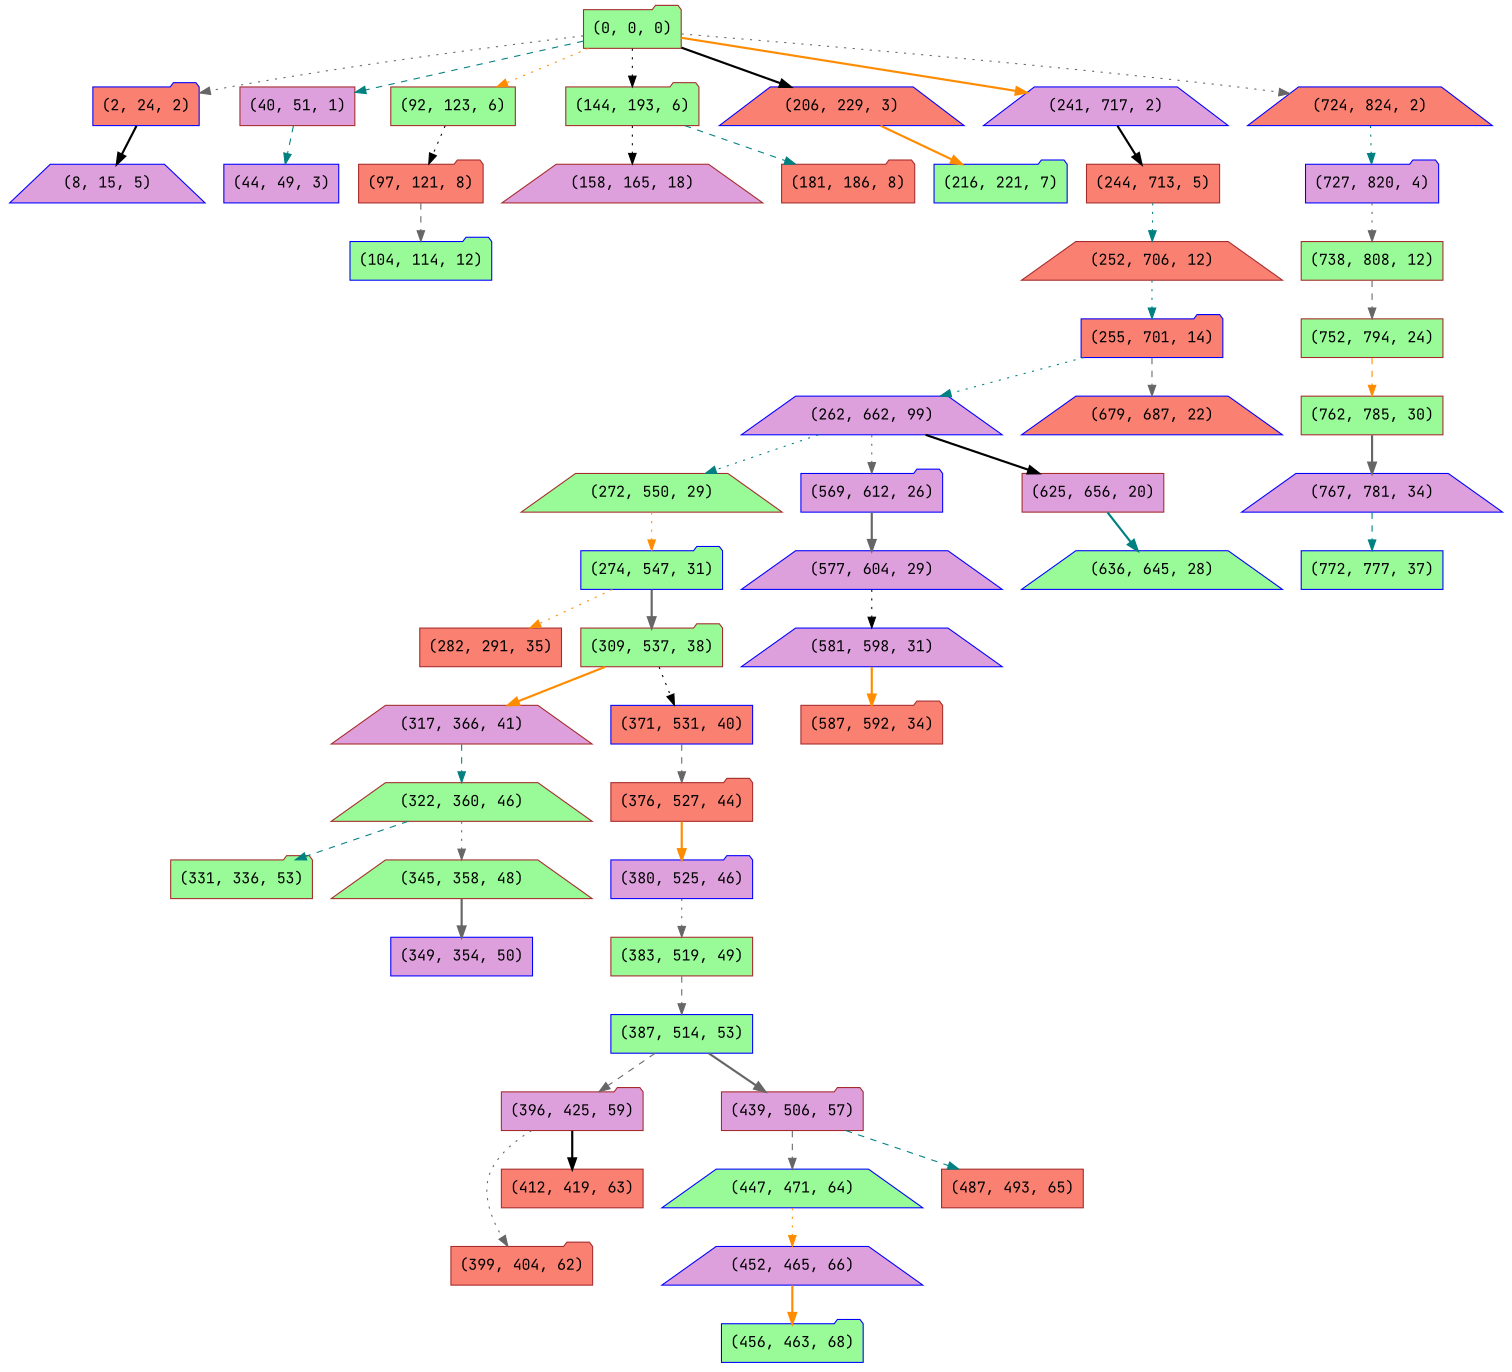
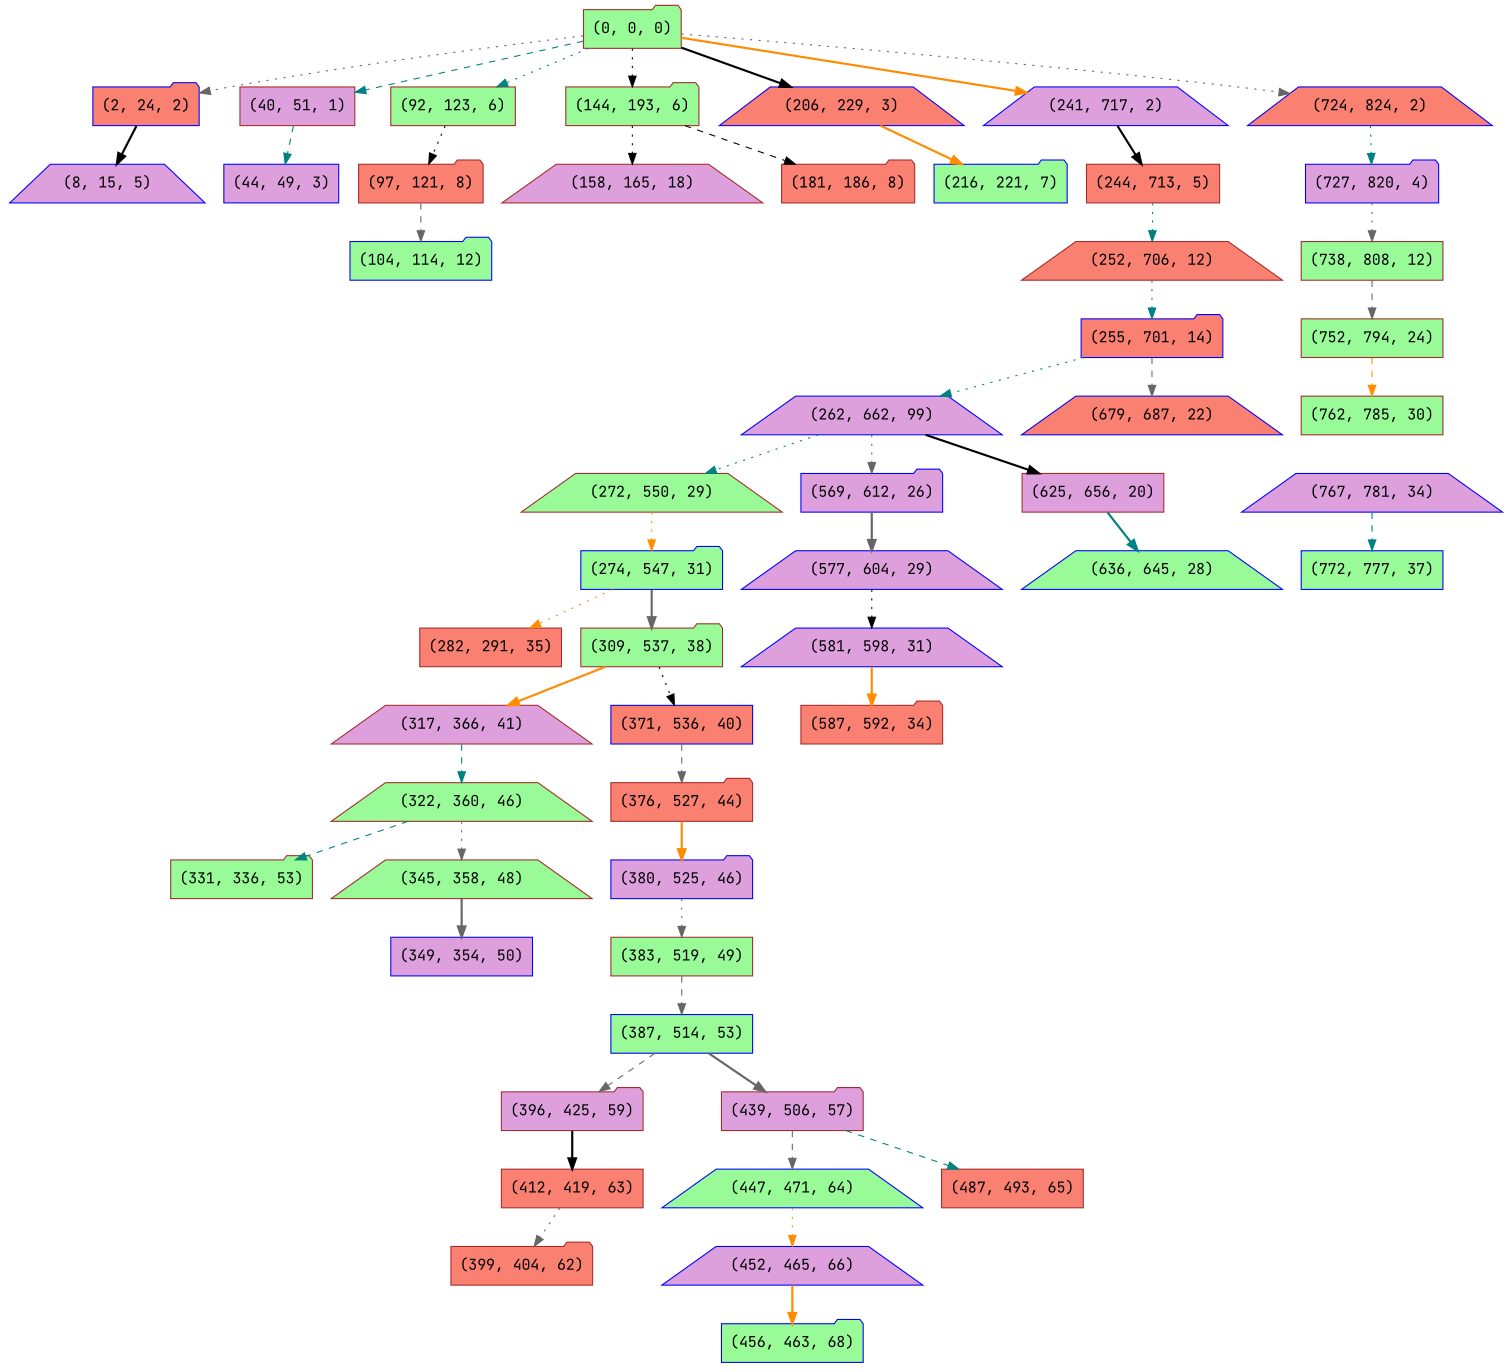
(548, 66) -> (548, 66)
(735, 143) -> (735, 143)
(1372, 449) -> none
(682, 725) -> (682, 725)
(489, 1176) -> (550, 1223)
